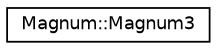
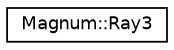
(108, 25) -> (87, 25)
